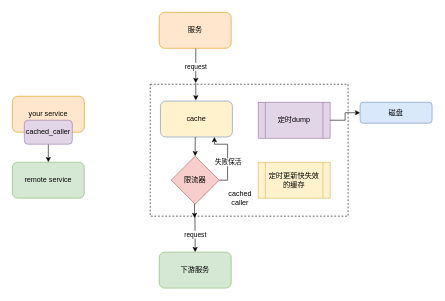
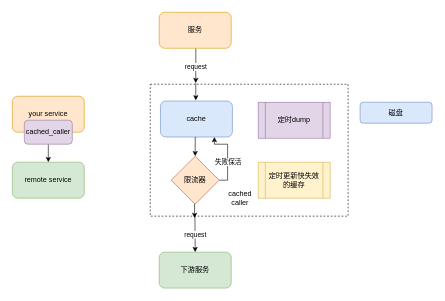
(354, 113) -> none
(197, 119) -> (197, 119)
(195, 180) -> (195, 180)
